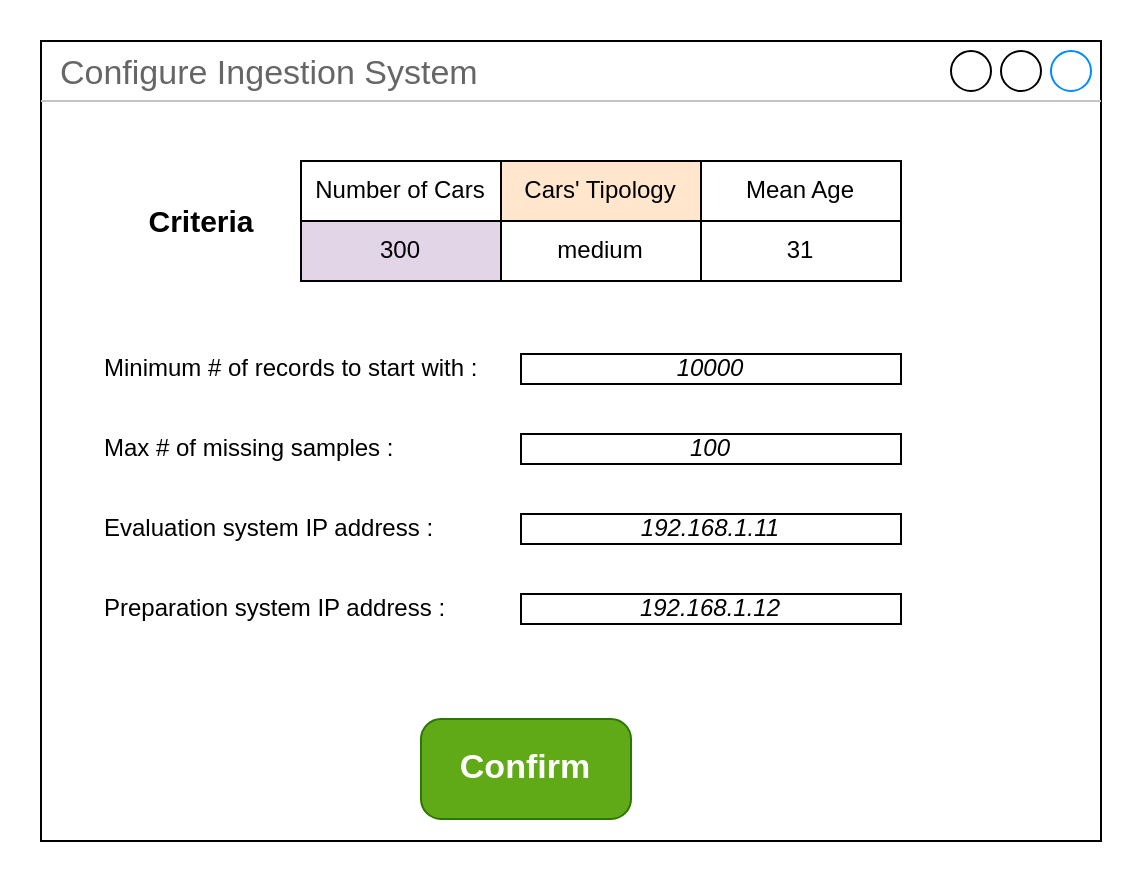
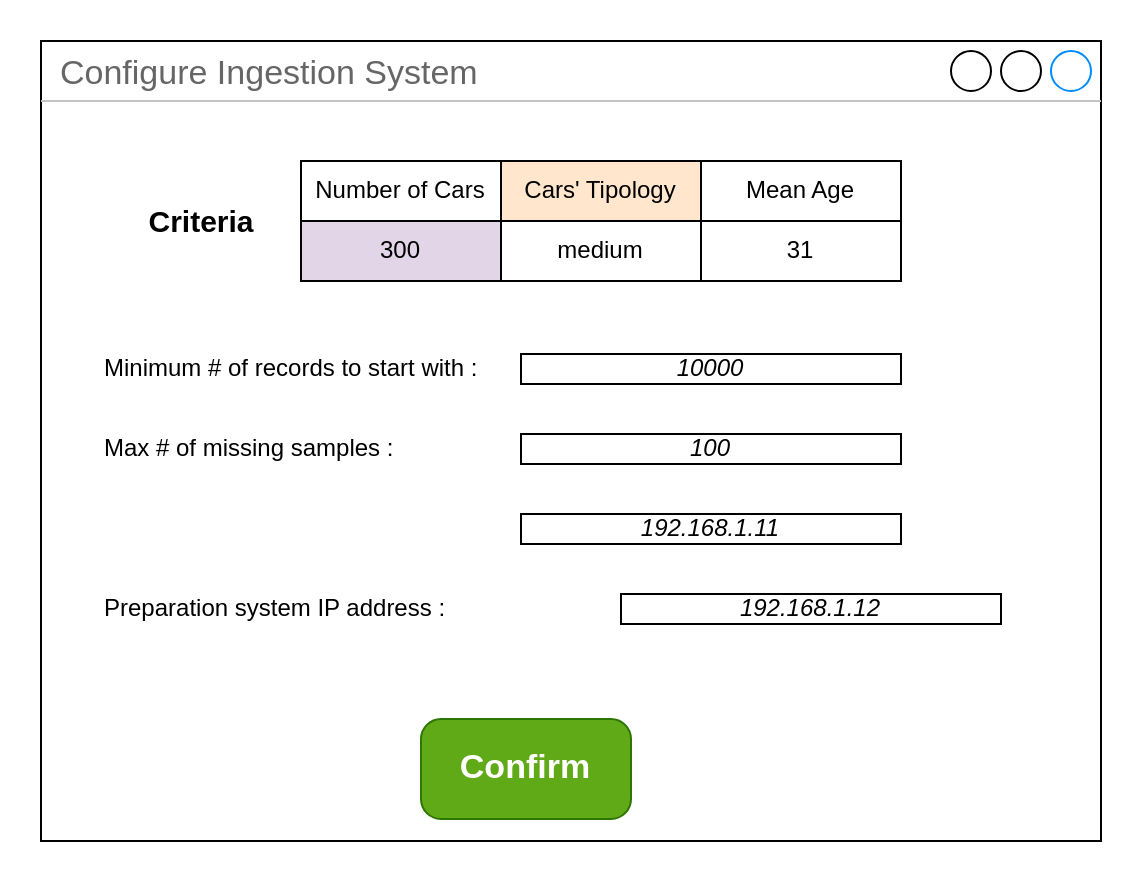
(311, 529) -> none
(711, 609) -> (811, 609)
